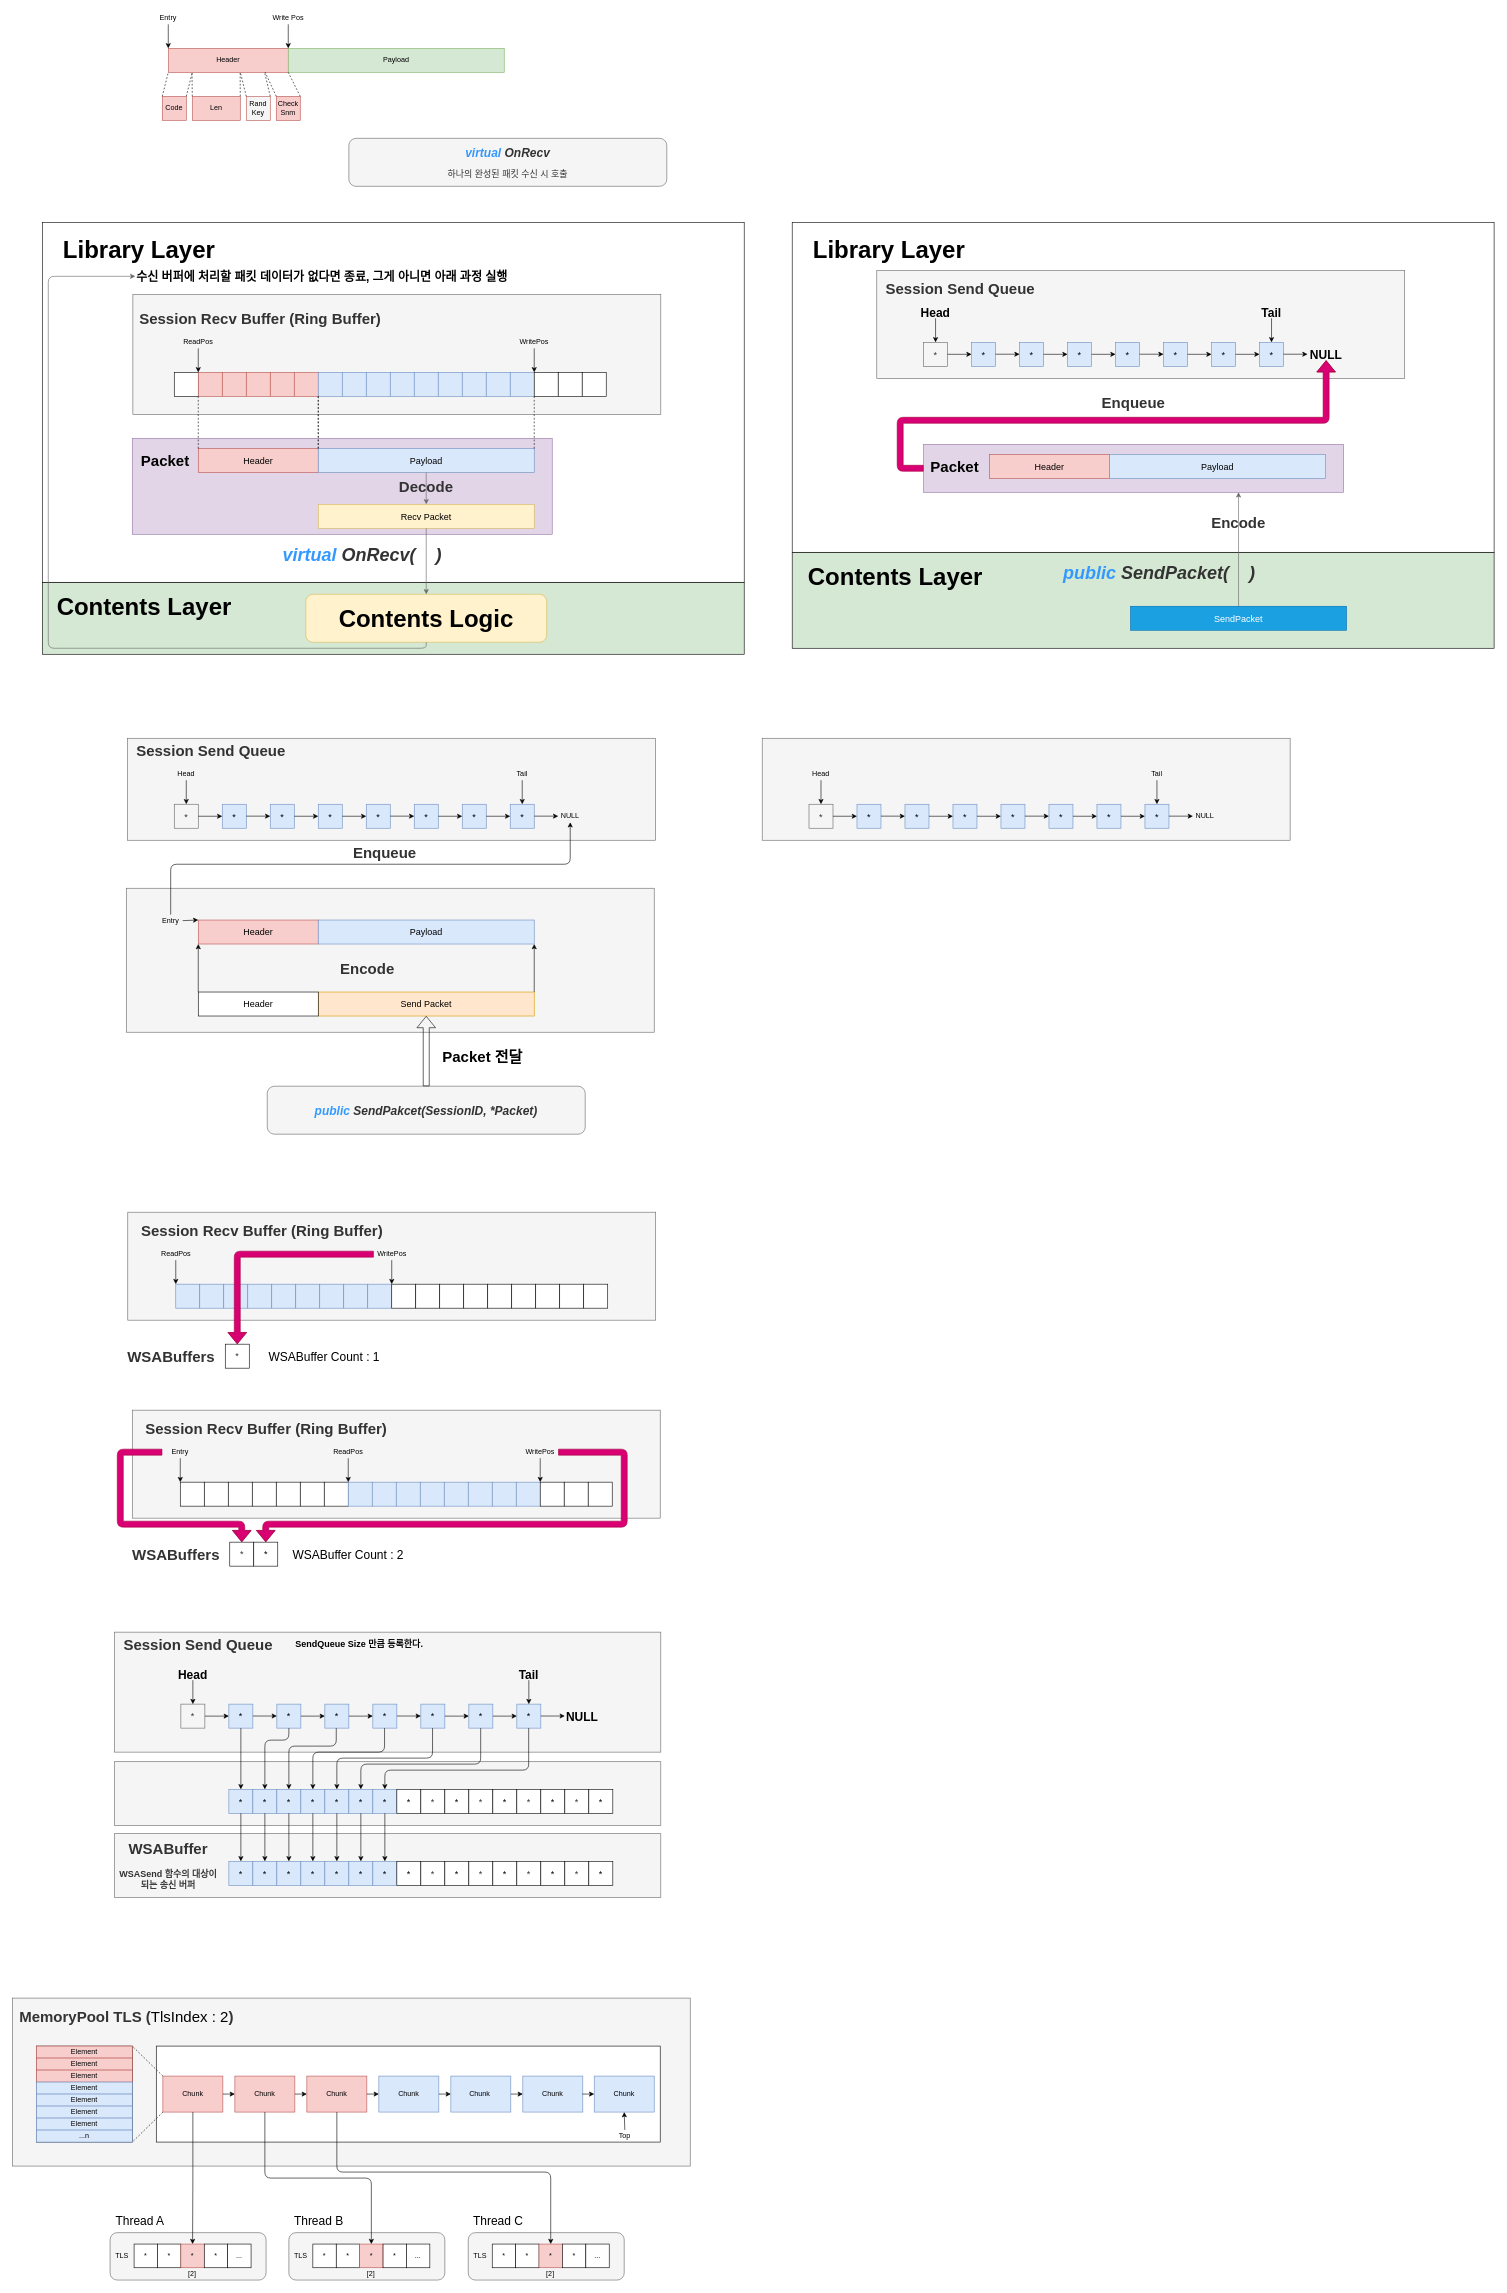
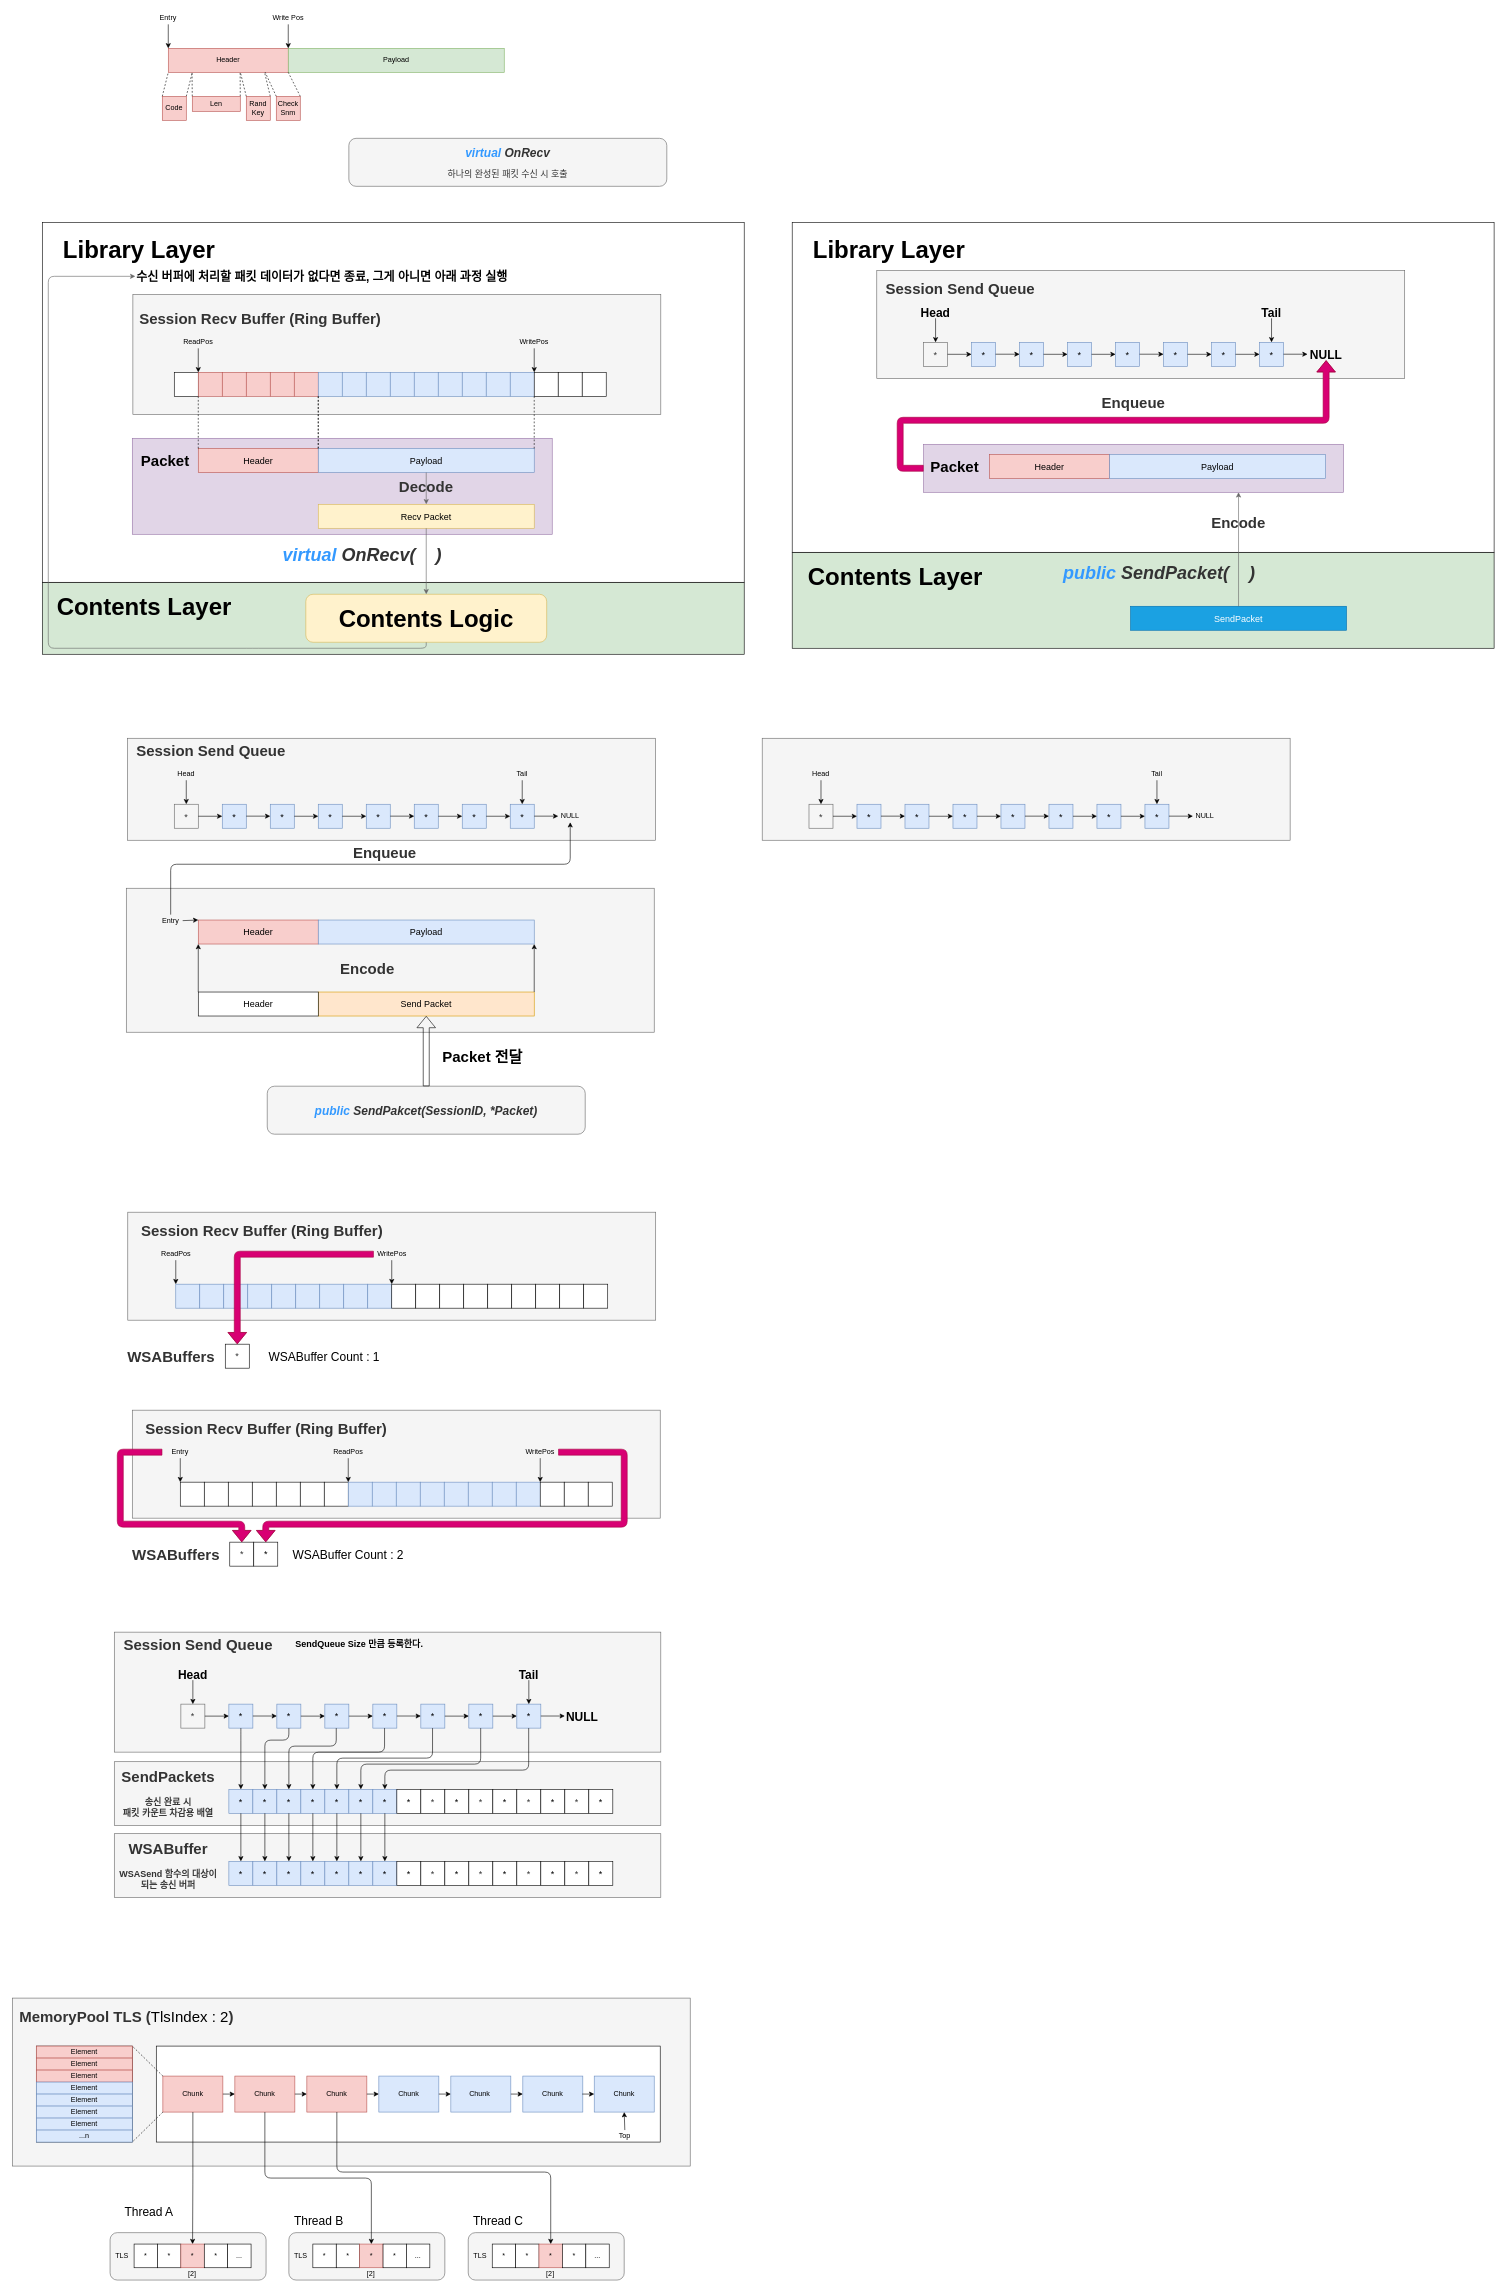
(216, 108) -> (216, 104)
(258, 108) -> (258, 108)
none -> (168, 1793)
(140, 2220) -> (149, 2211)
